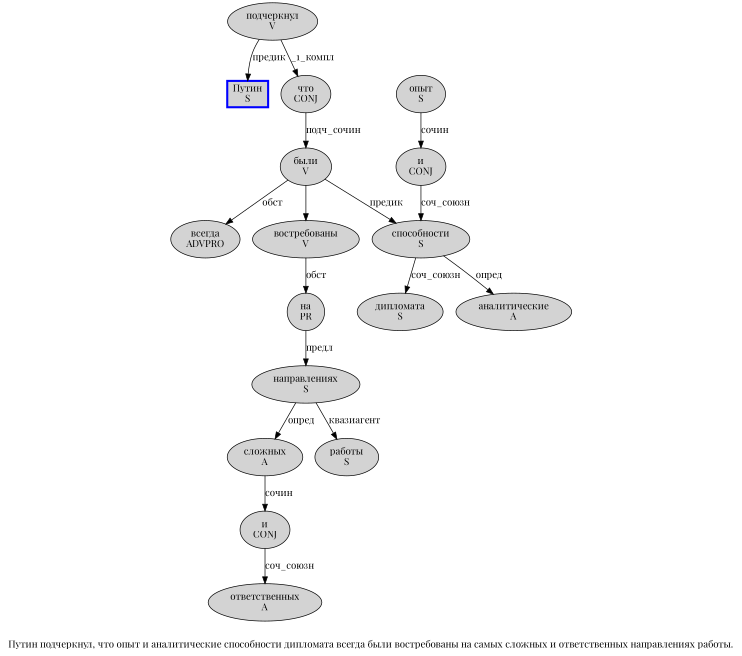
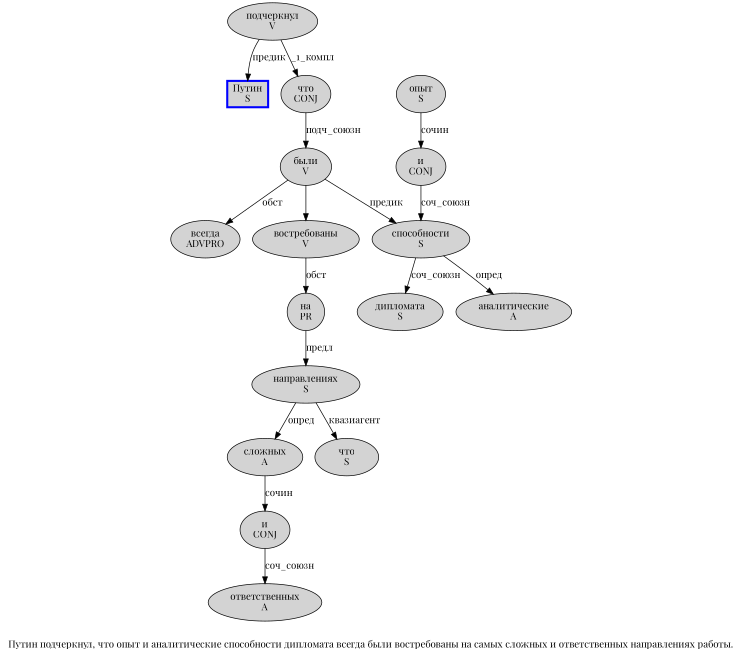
(333, 130) -> (333, 130)
(347, 457) -> (347, 457)
